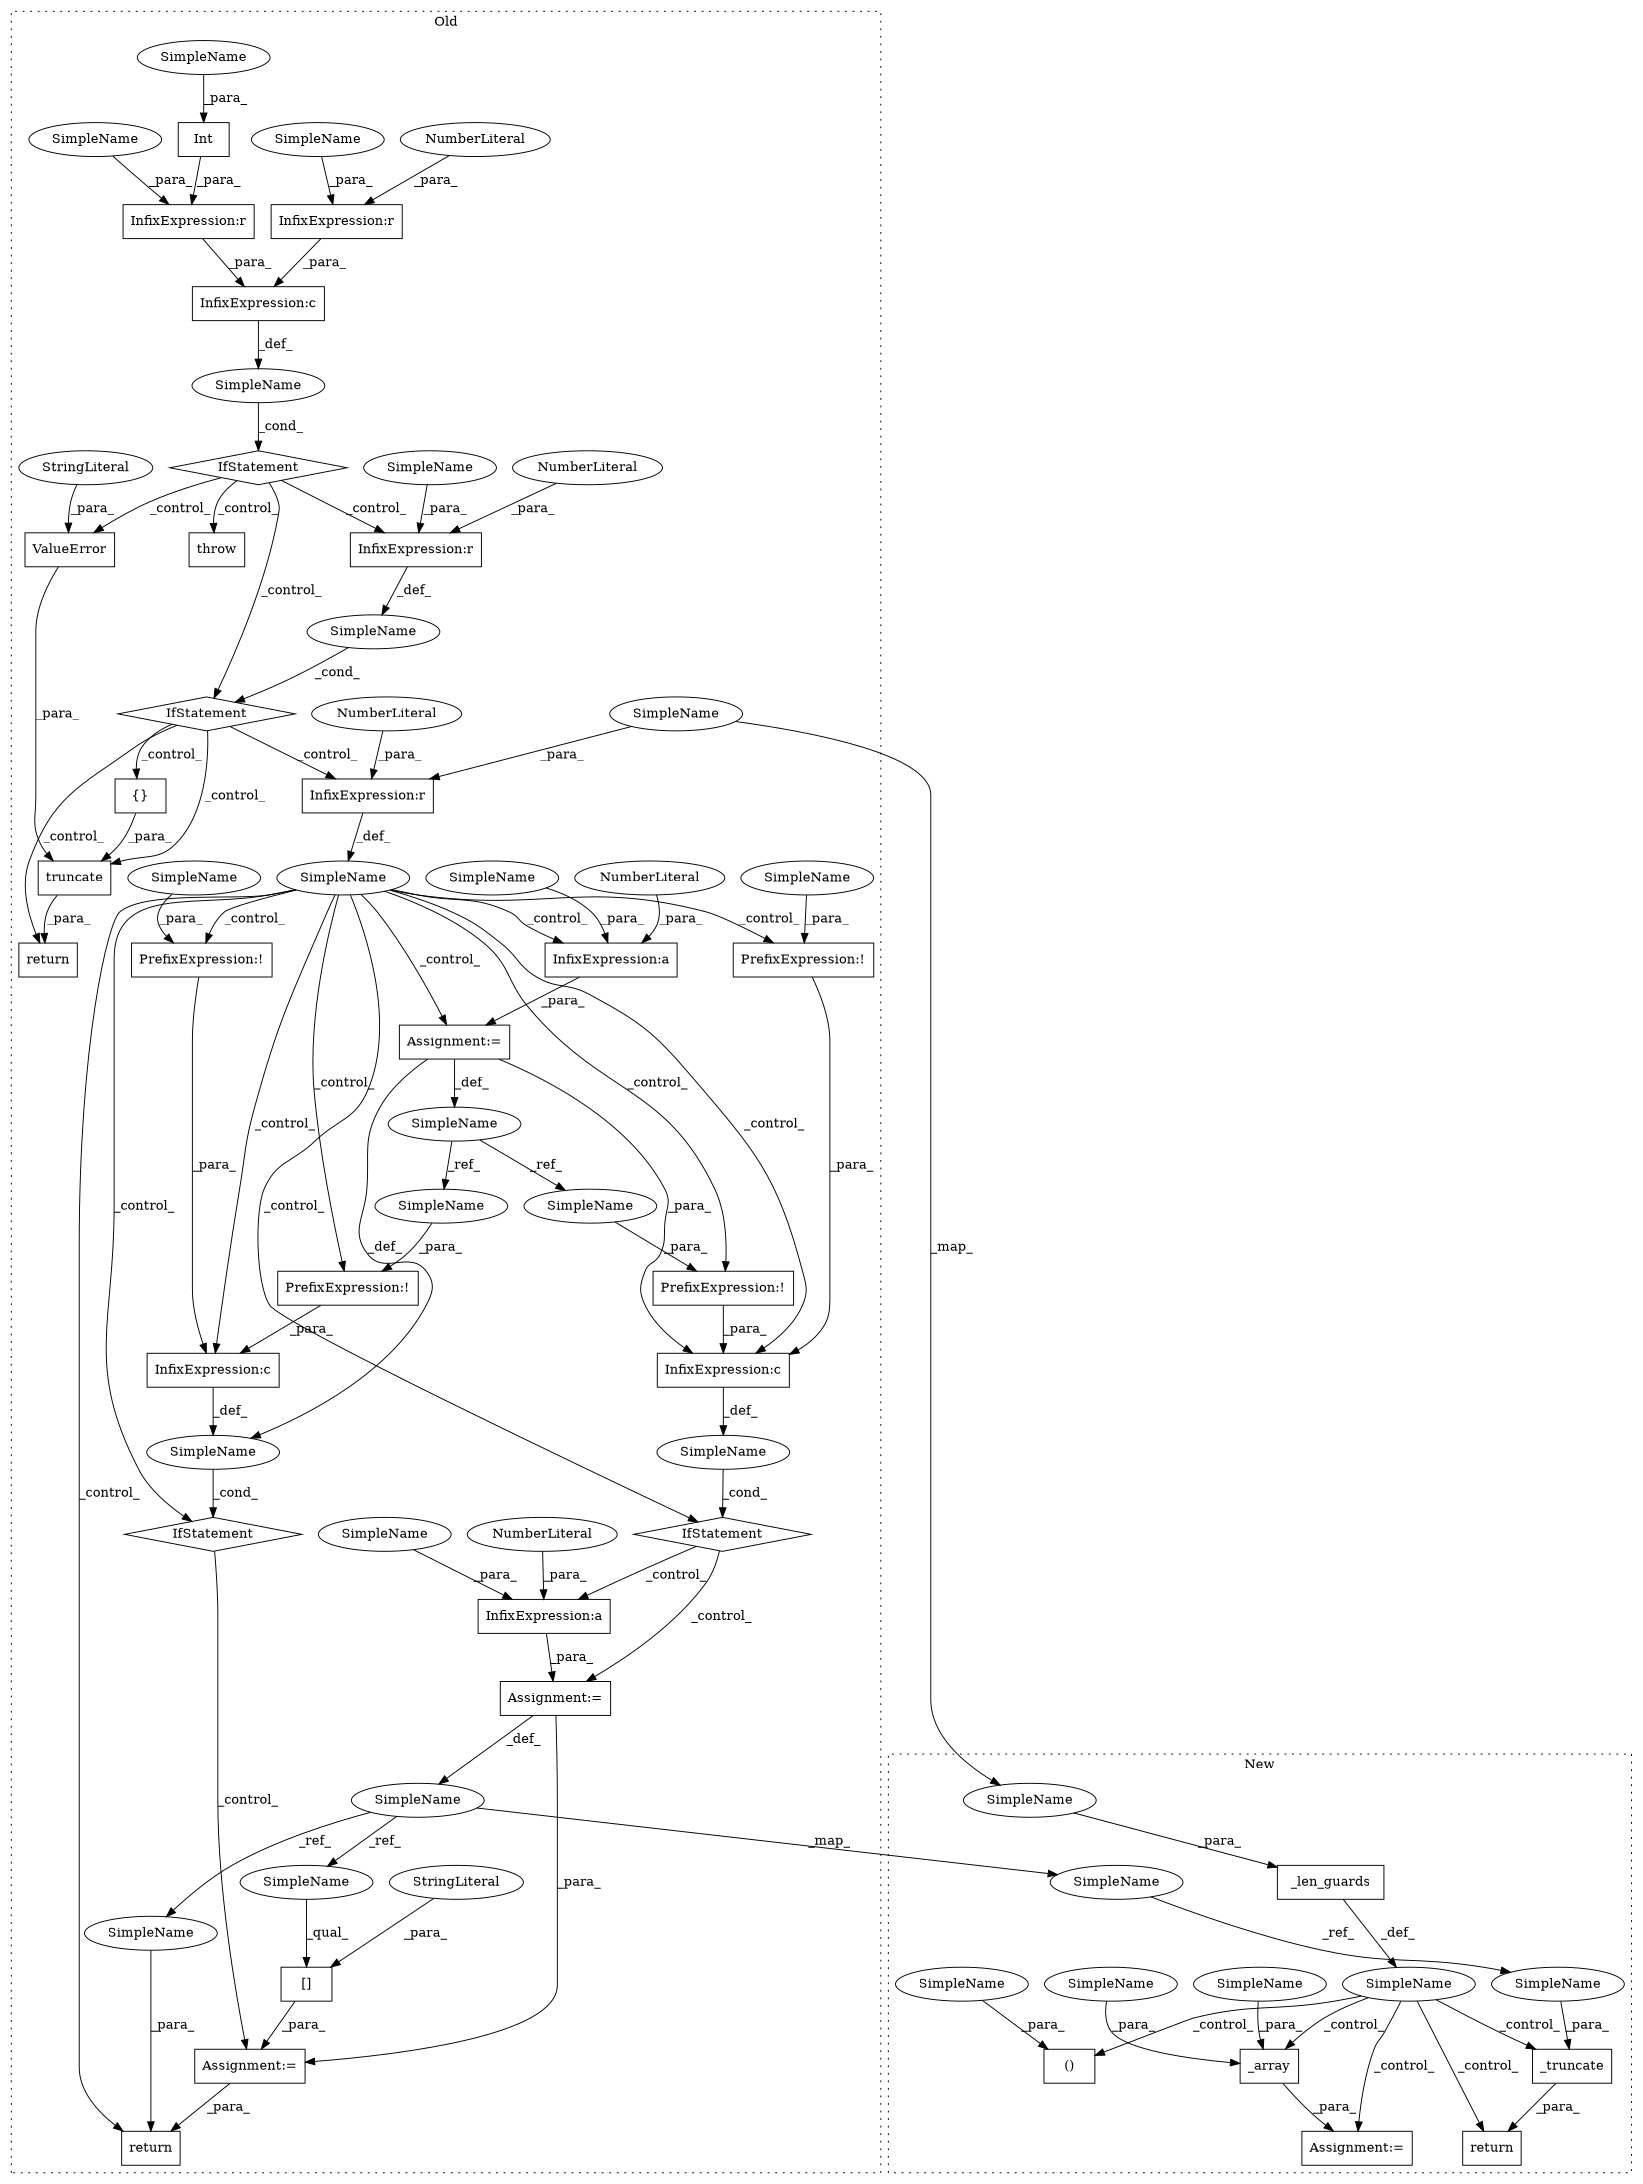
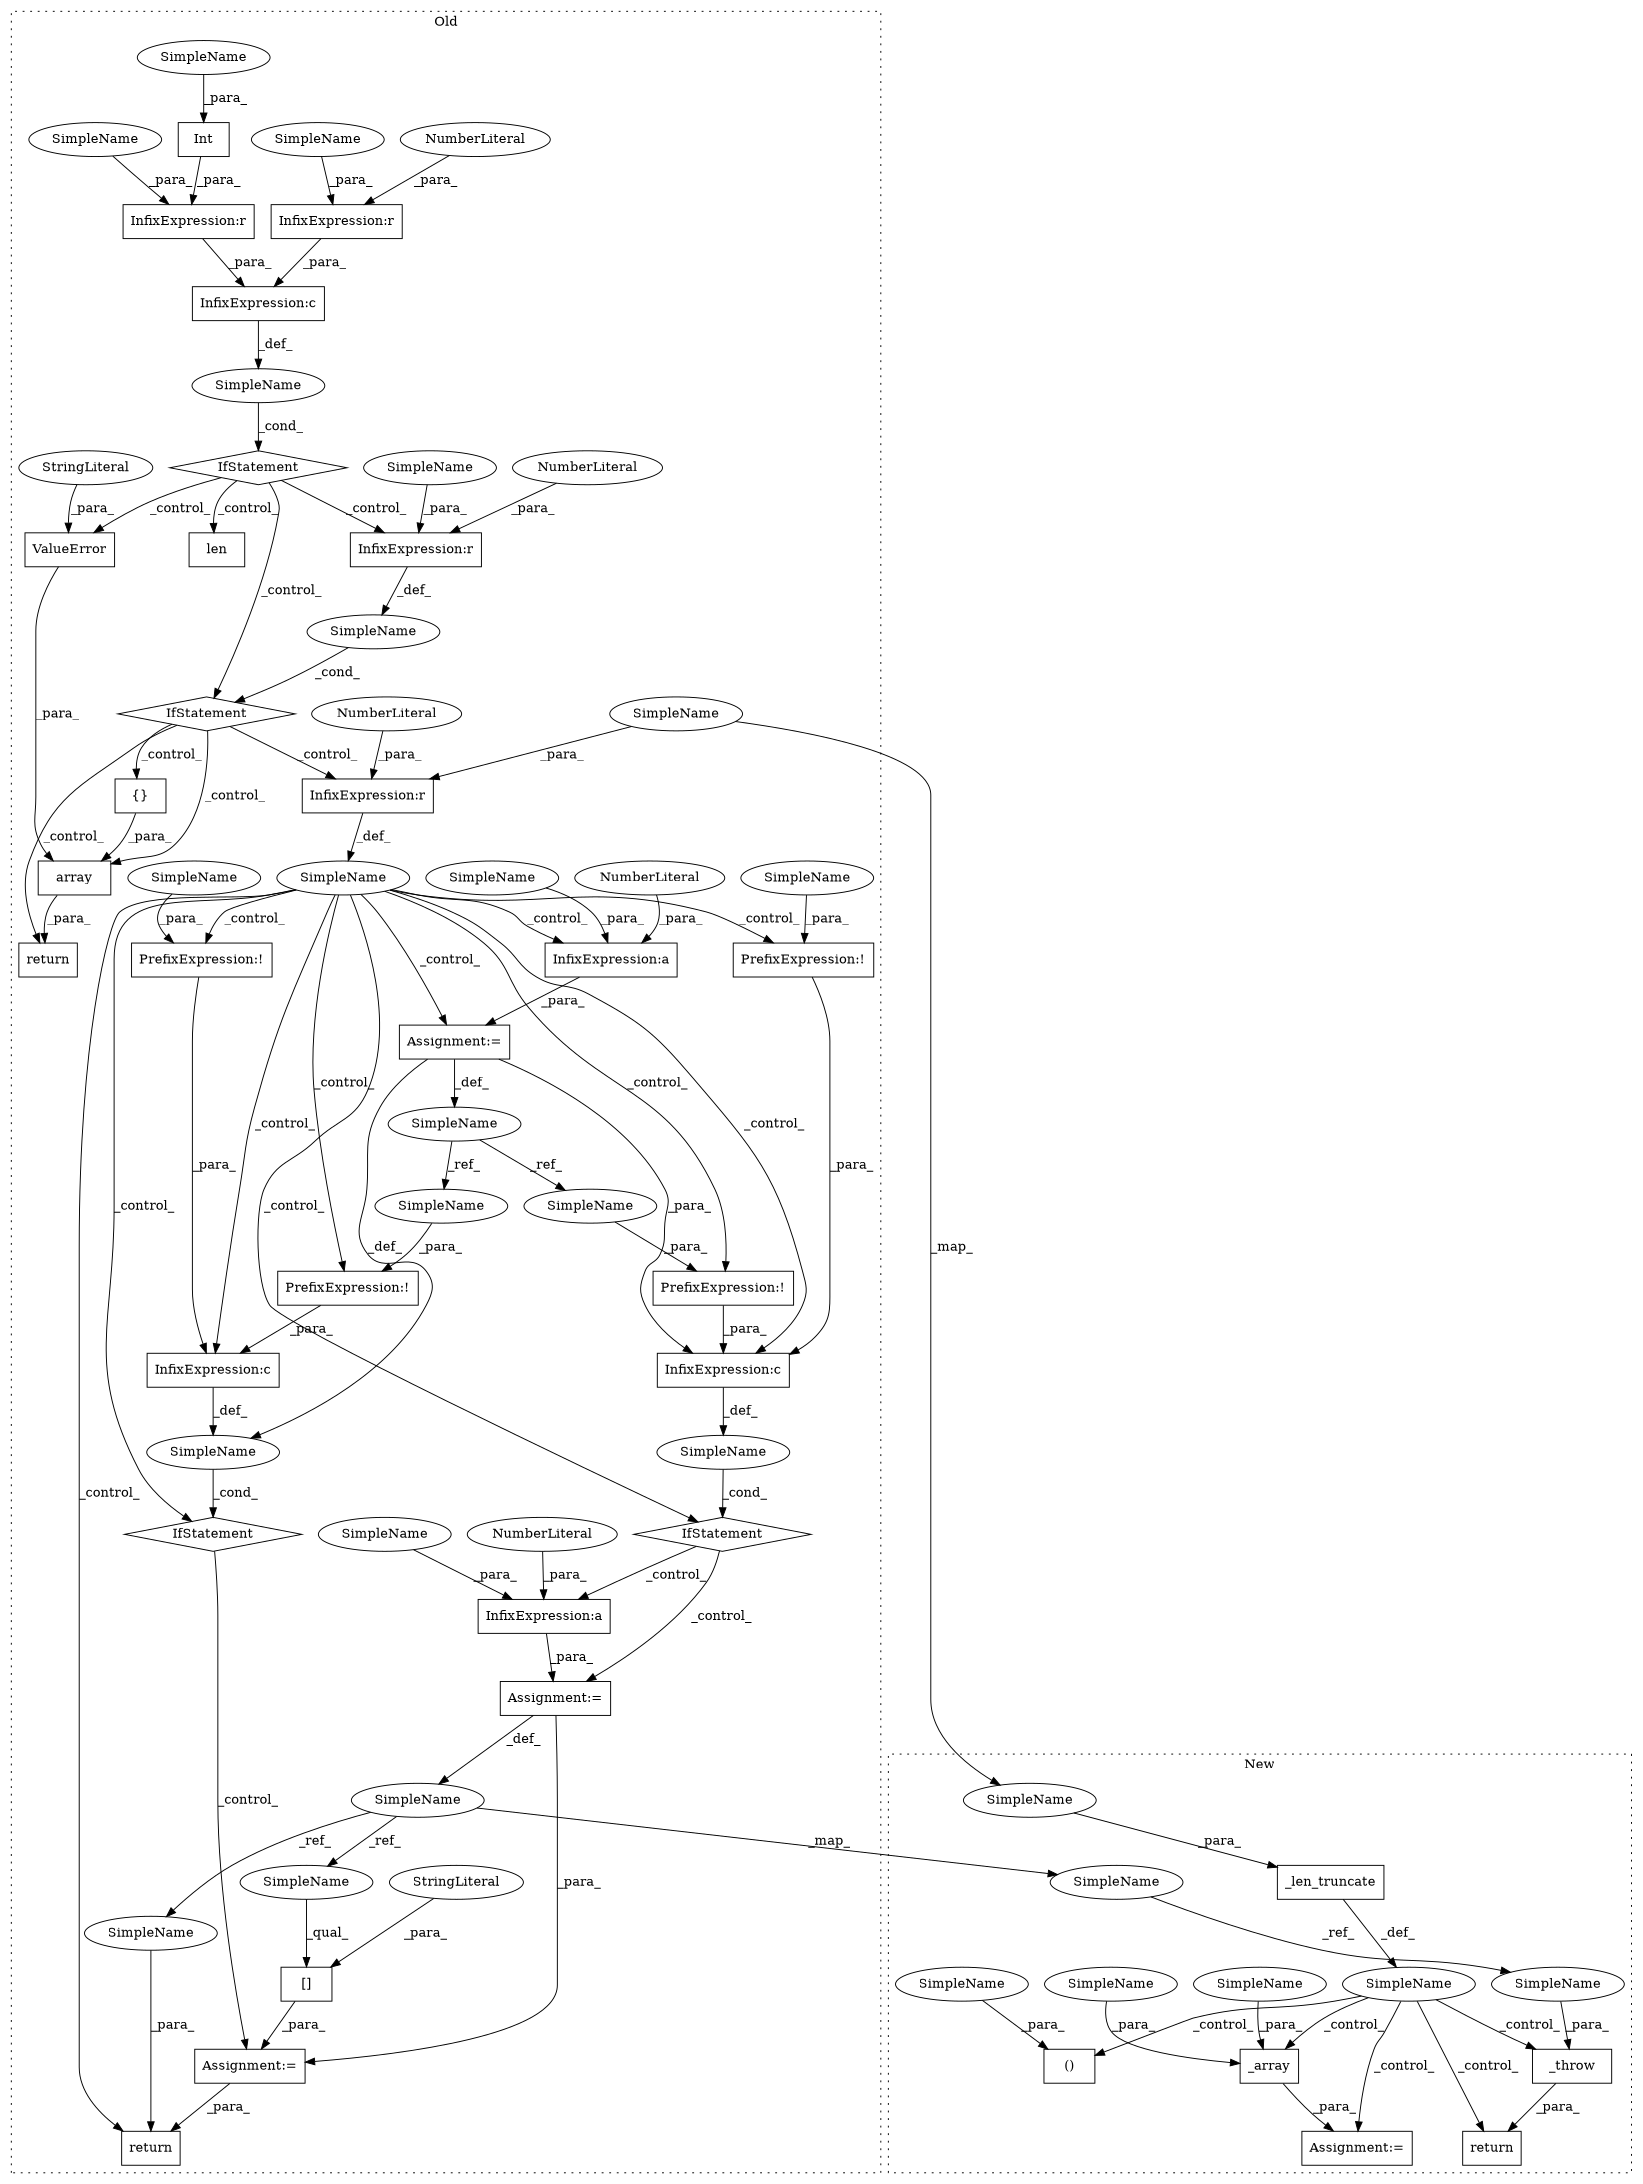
(217, 550) -> (217, 550)
(75, 878) -> (75, 878)
(1331, 1882) -> (1331, 1882)
(1572, 2066) -> (1572, 2066)
